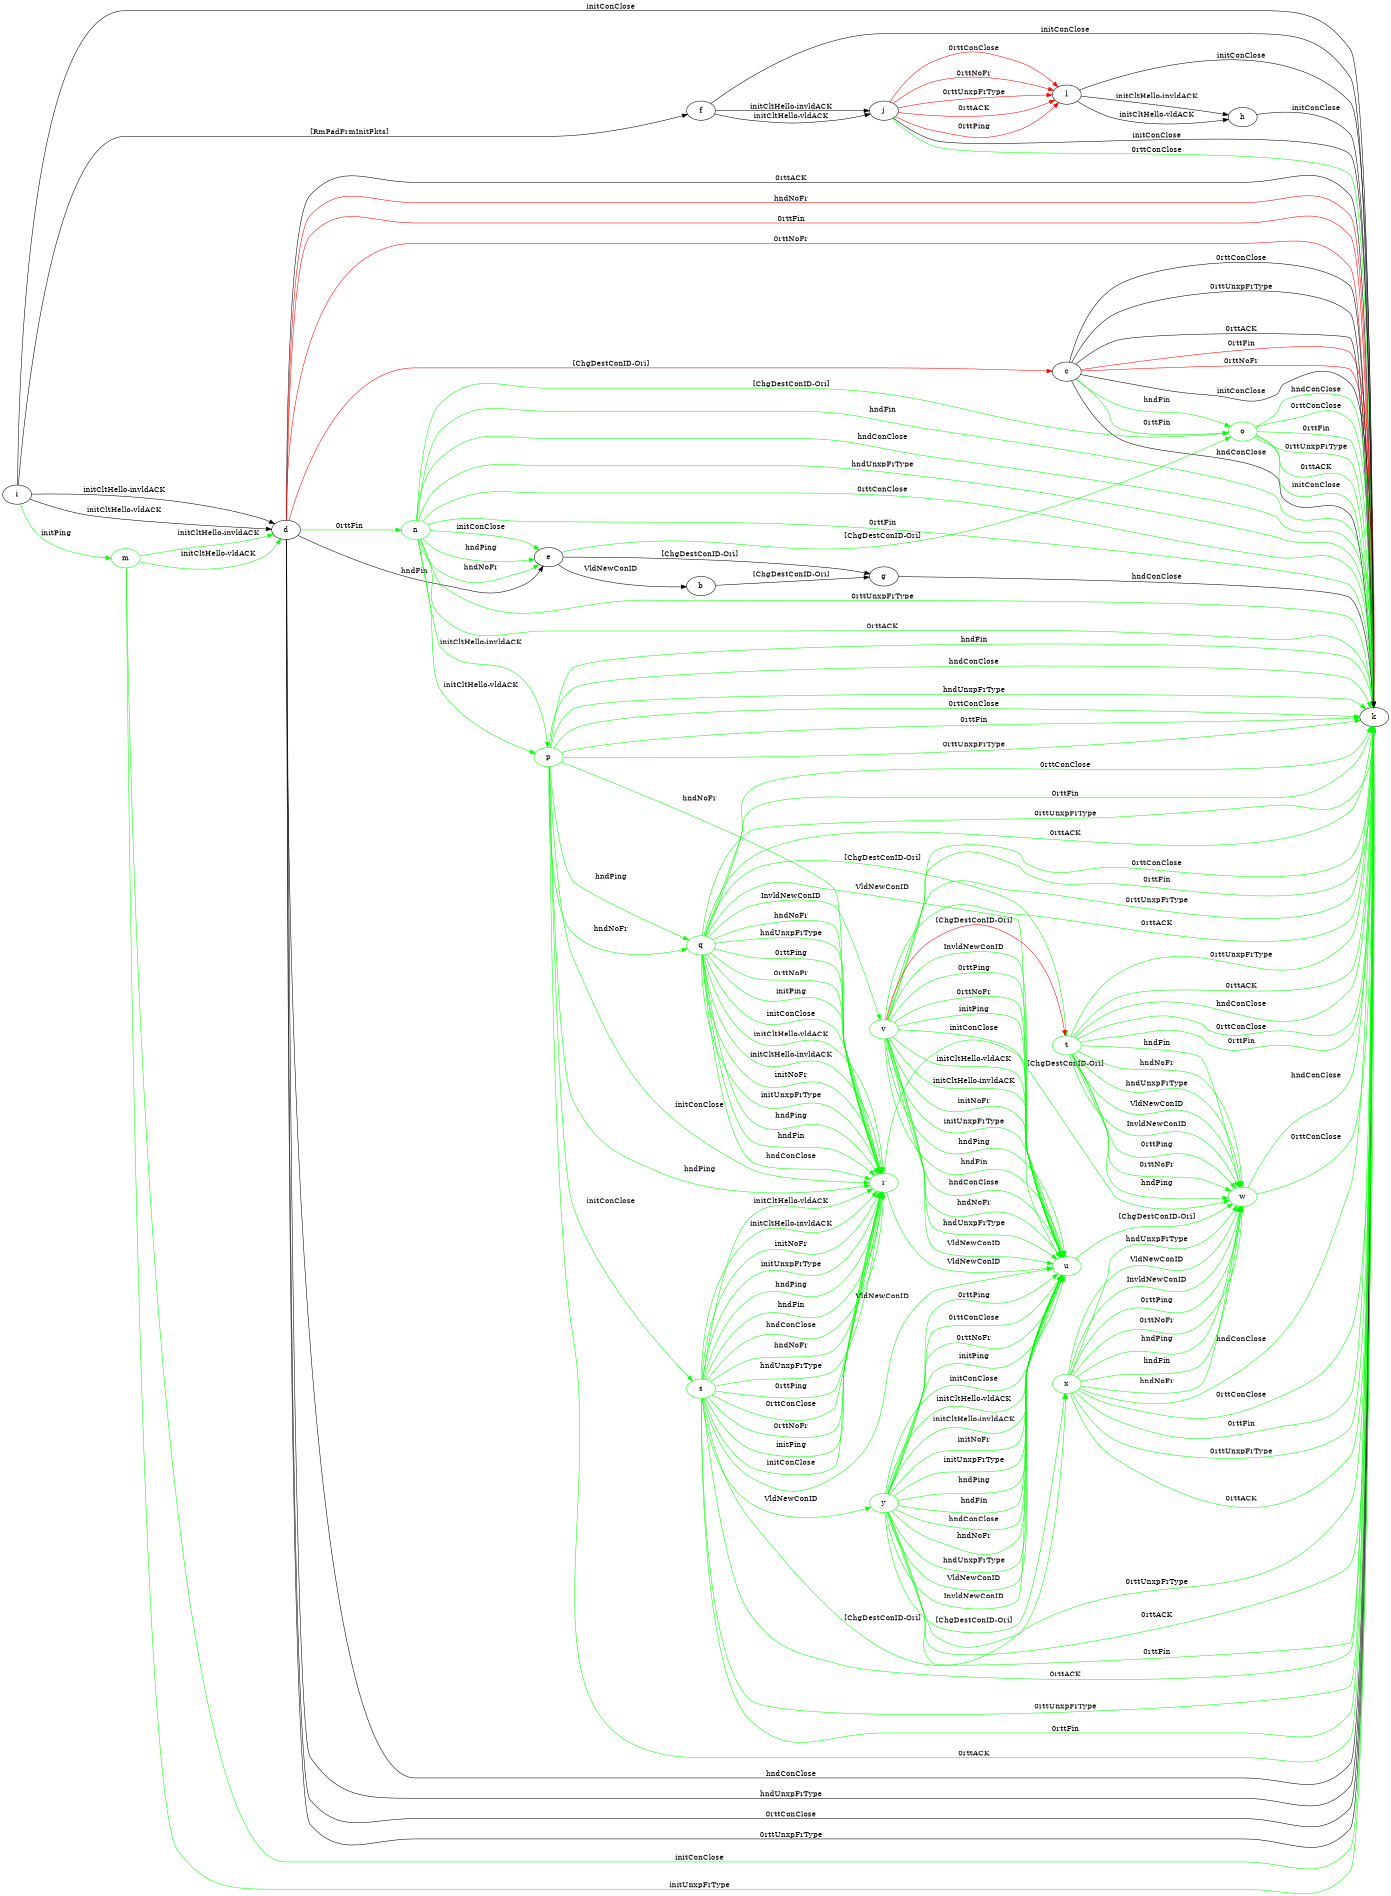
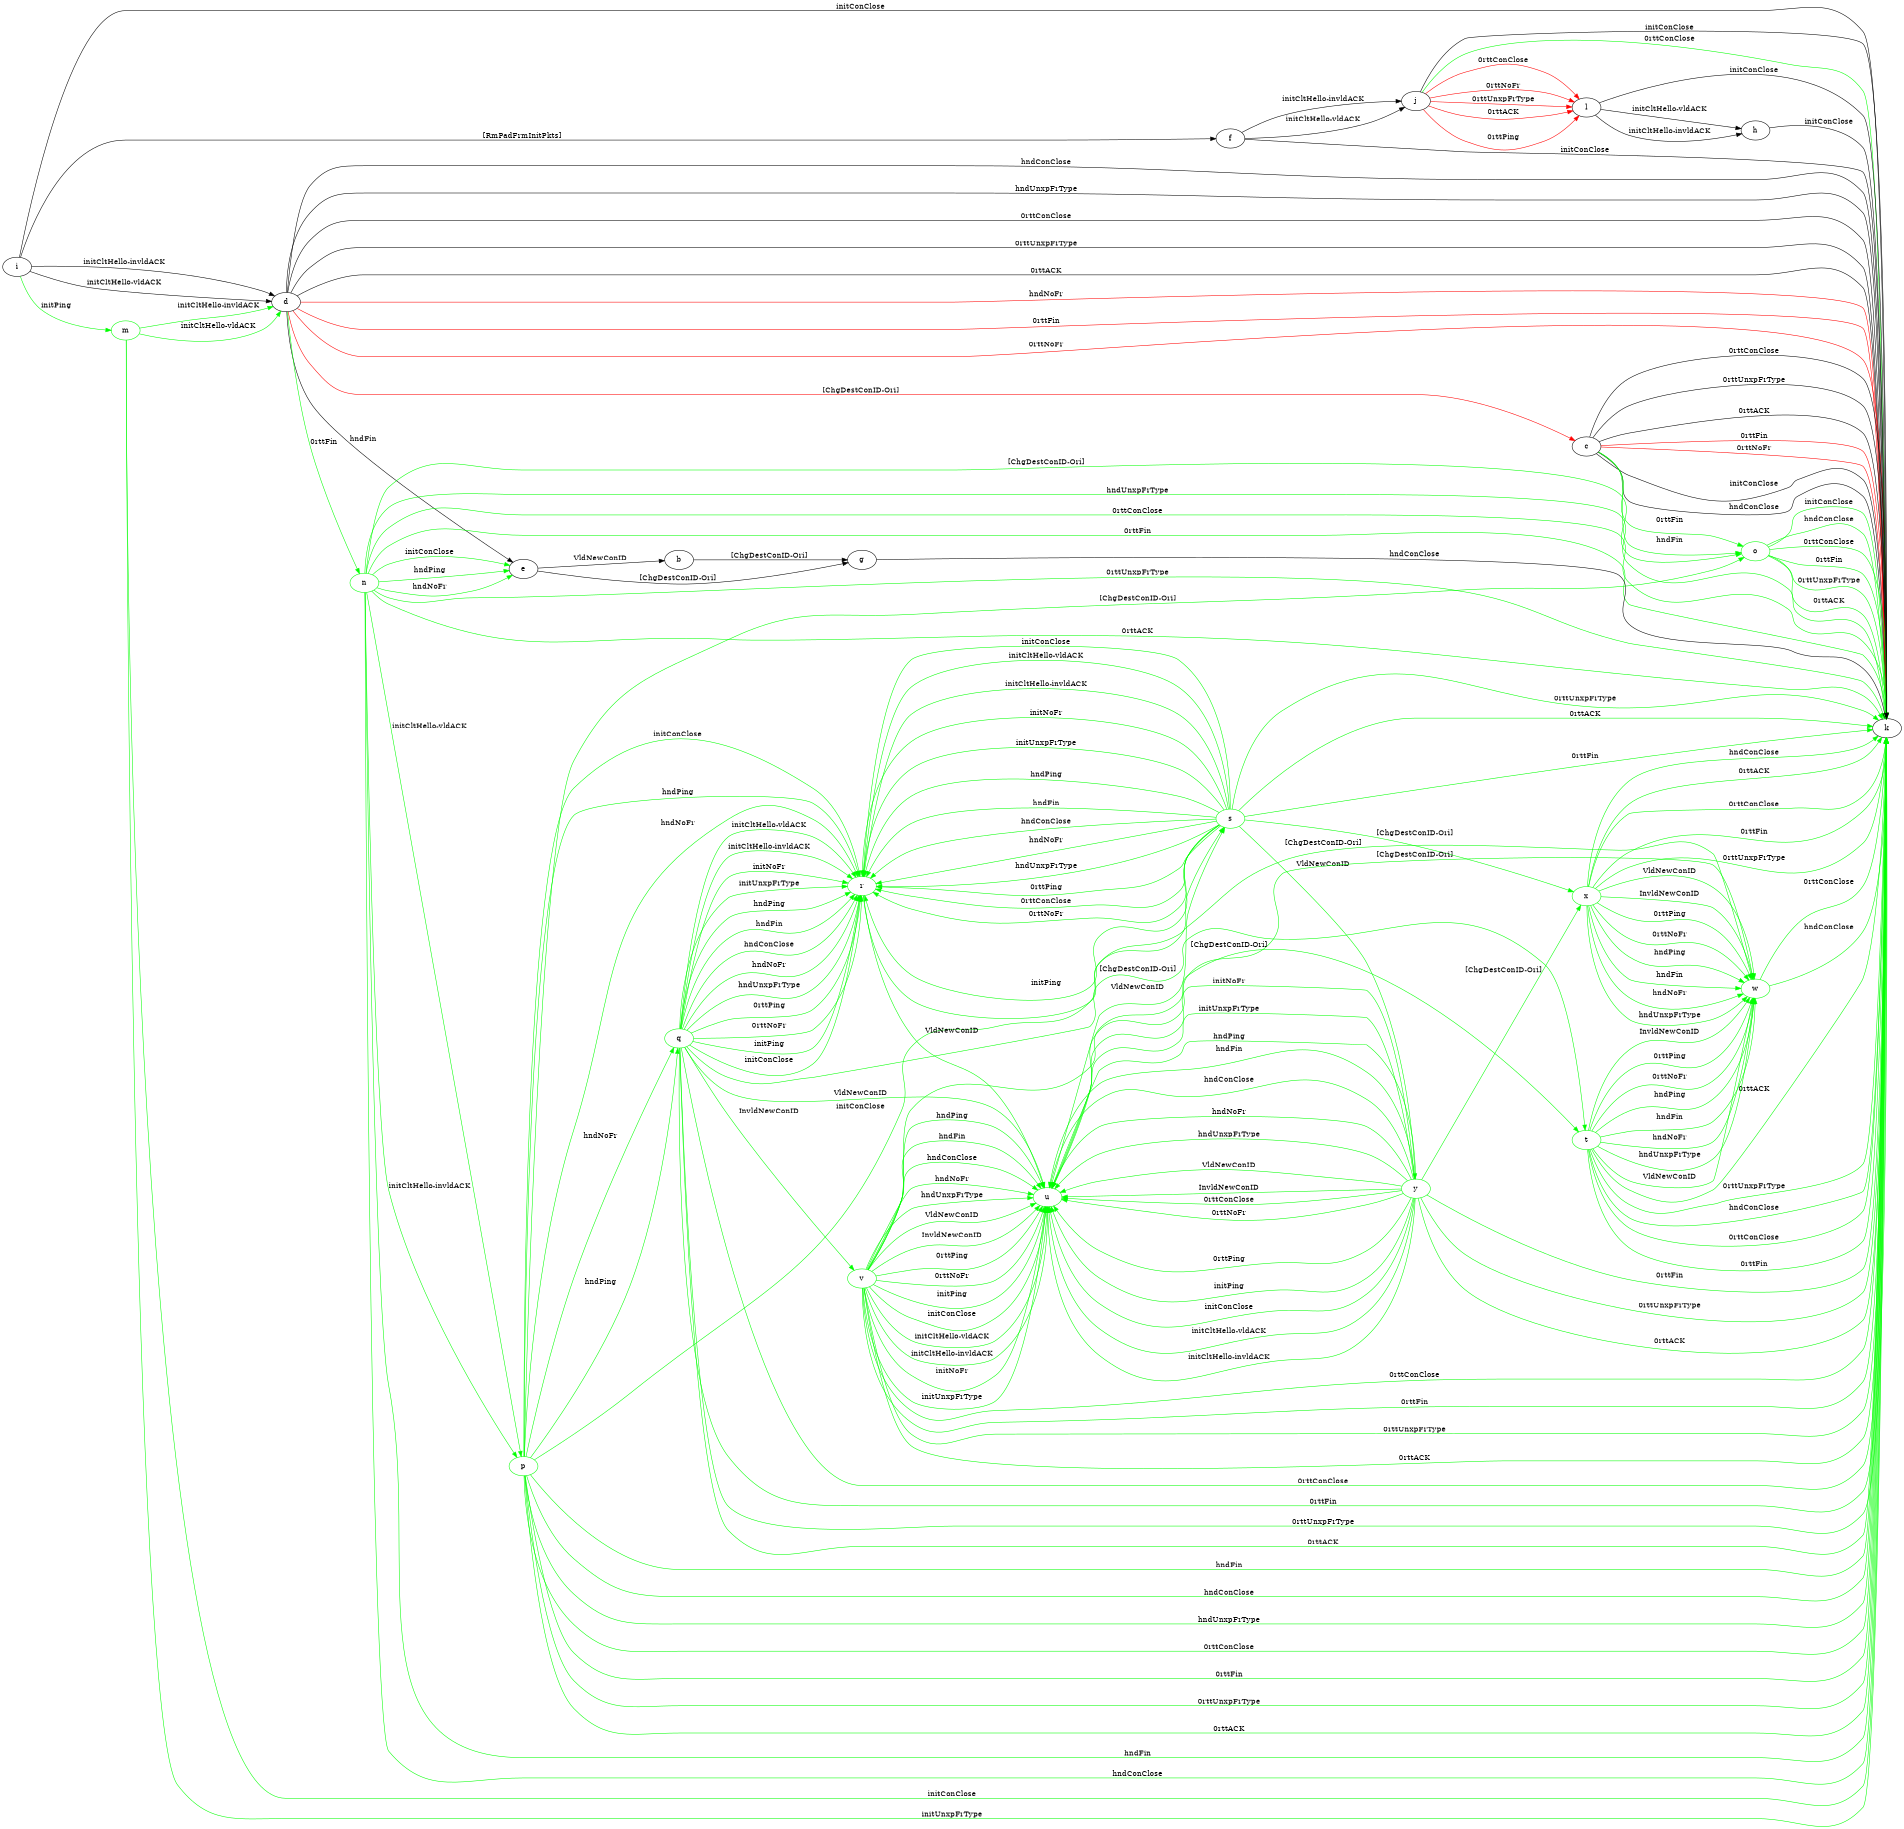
(902, 543) -> (784, 620)
(980, 925) -> (1174, 1005)
(879, 1419) -> (1133, 1004)
